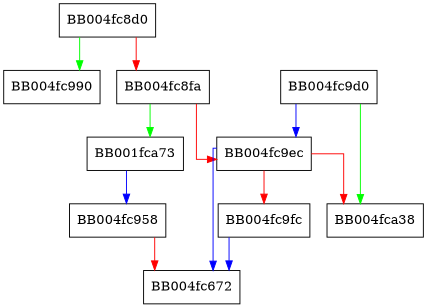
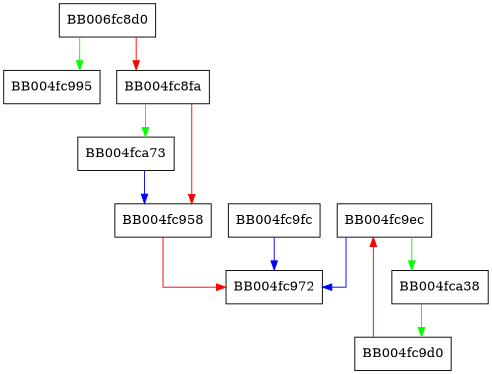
(107, 20) -> (107, 20)
(52, 87) -> (52, 87)
(296, 116) -> (373, 292)
(196, 137) -> (192, 149)
(360, 149) -> (422, 316)
(135, 154) -> (126, 154)
(344, 158) -> (412, 249)
(264, 182) -> none
(192, 287) -> (274, 287)
